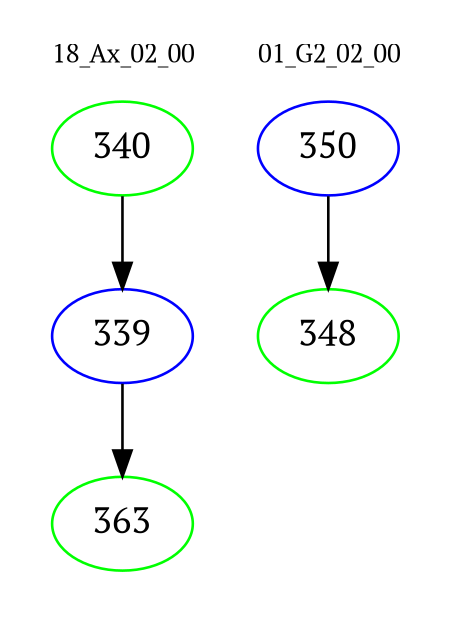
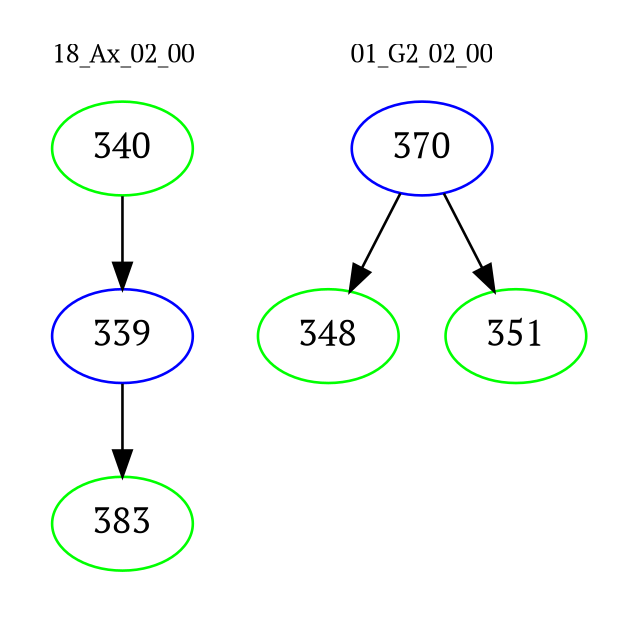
(328, 149) -> (422, 149)
none -> (516, 336)
(122, 524) -> (122, 524)
